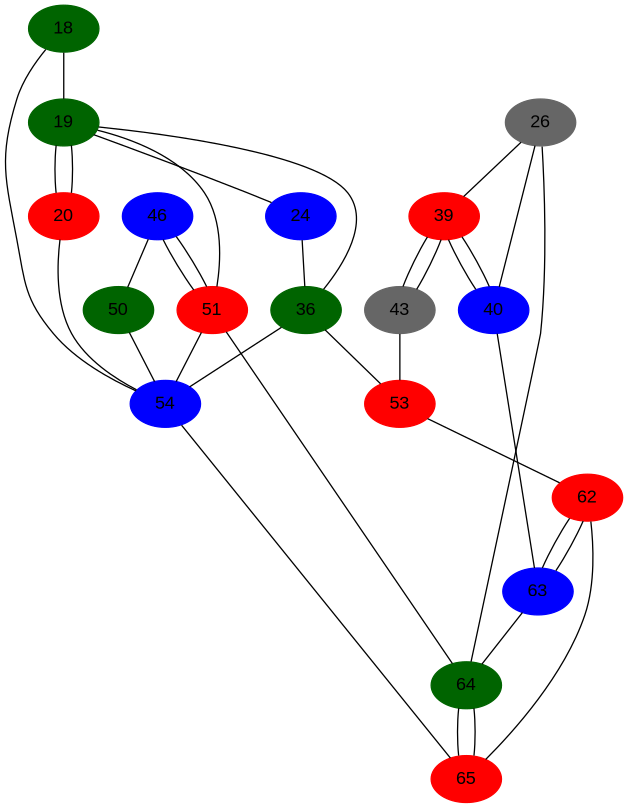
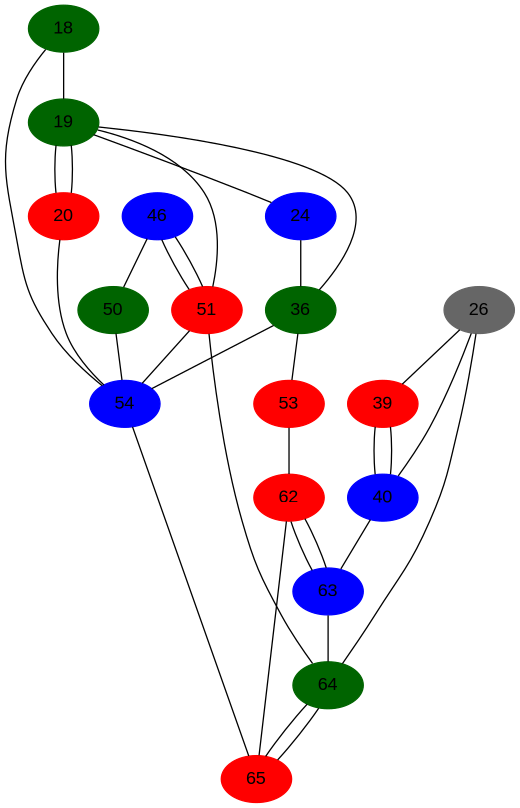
(400, 310) -> none
